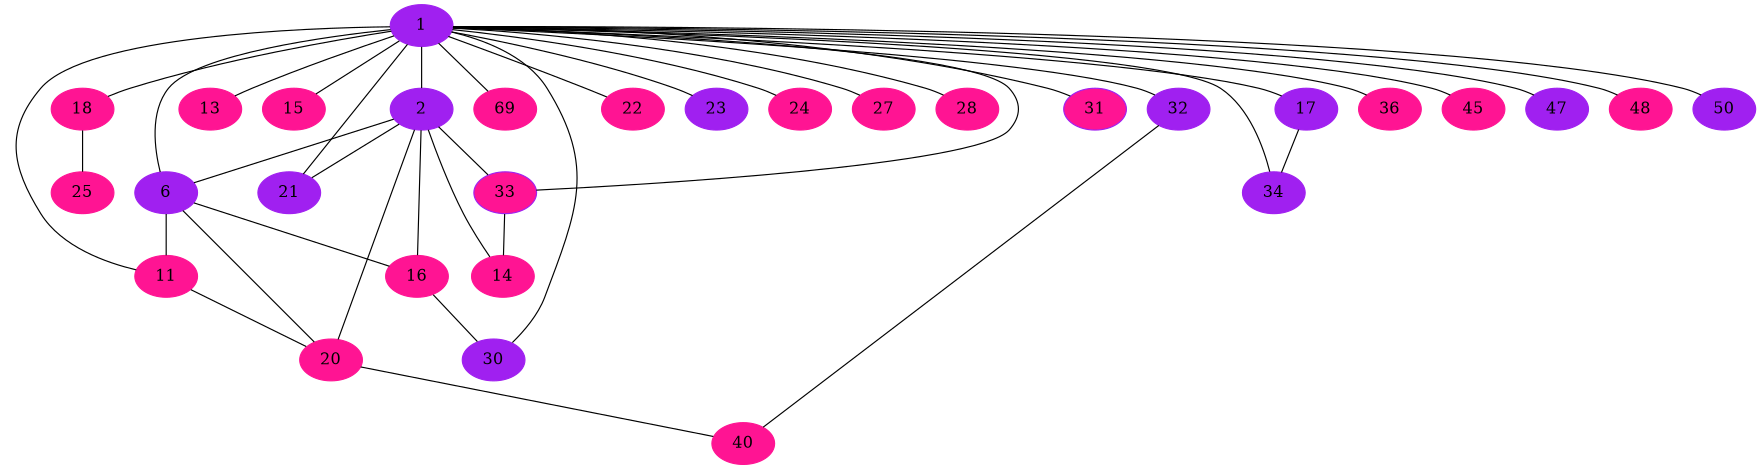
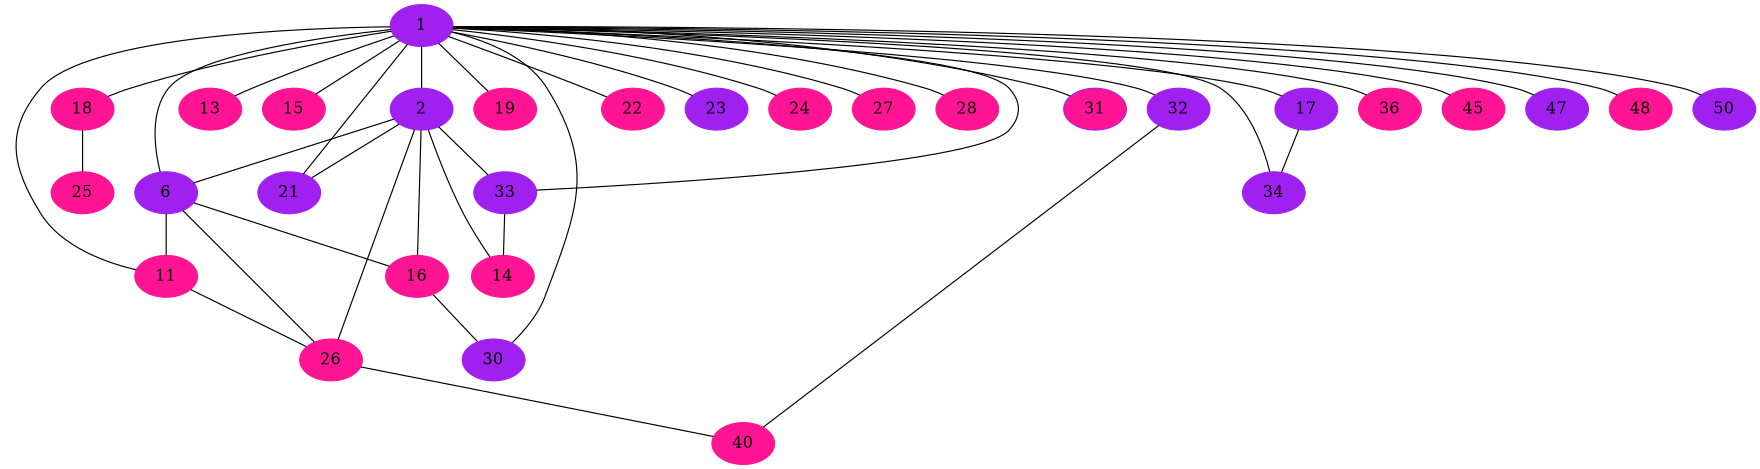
(505, 109) -> (505, 109)
(505, 193) -> (505, 193)
(331, 360) -> (331, 360)
